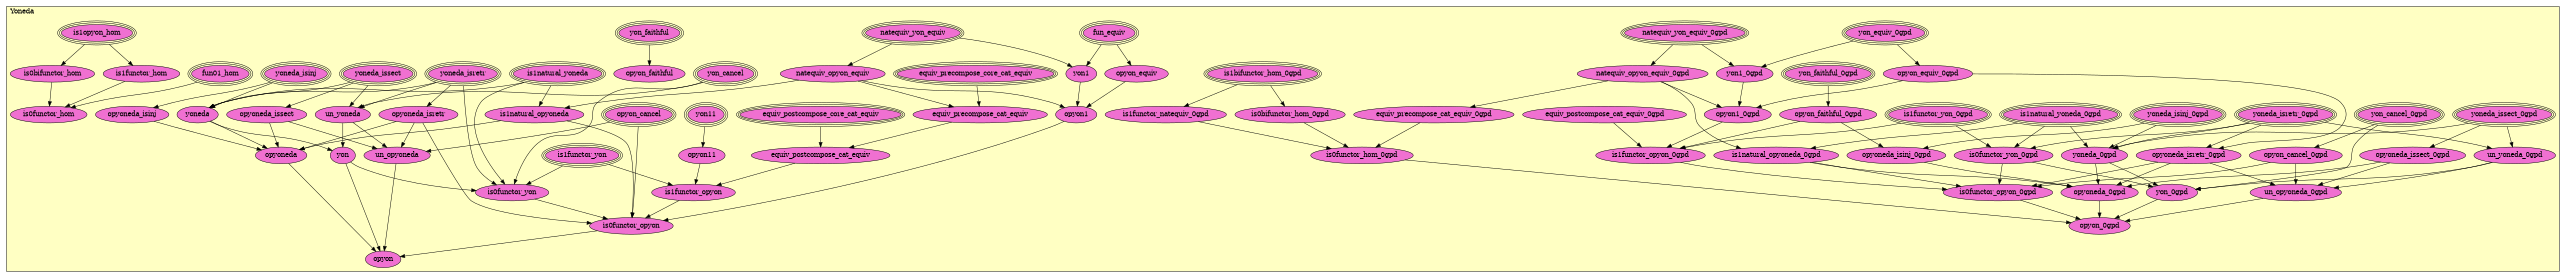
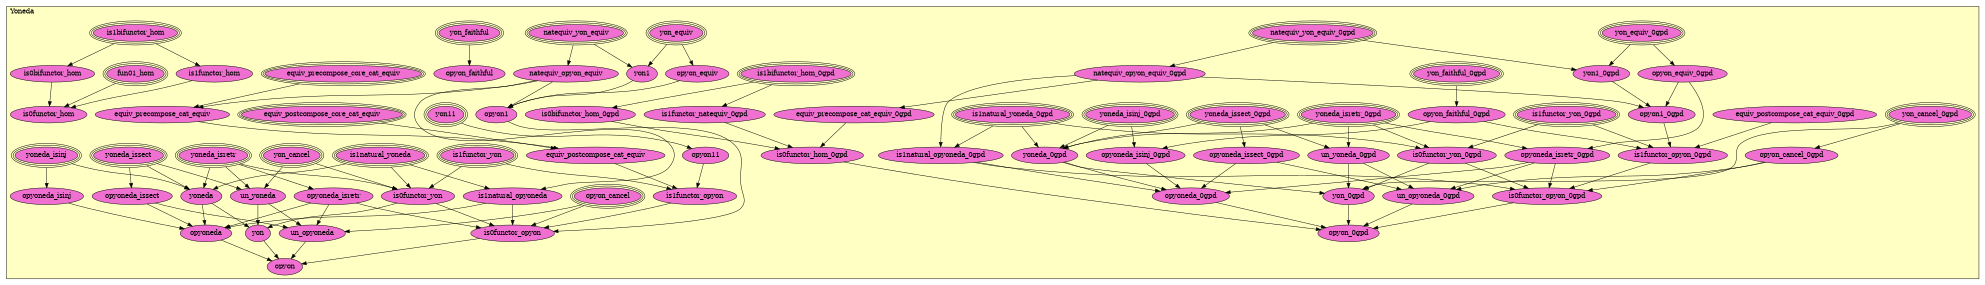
(97, 33) -> (135, 33)
(1109, 33) -> (676, 33)
(410, 182) -> (344, 214)
